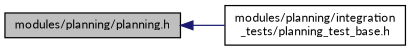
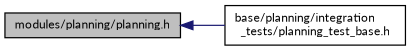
(315, 25) -> (315, 25)
